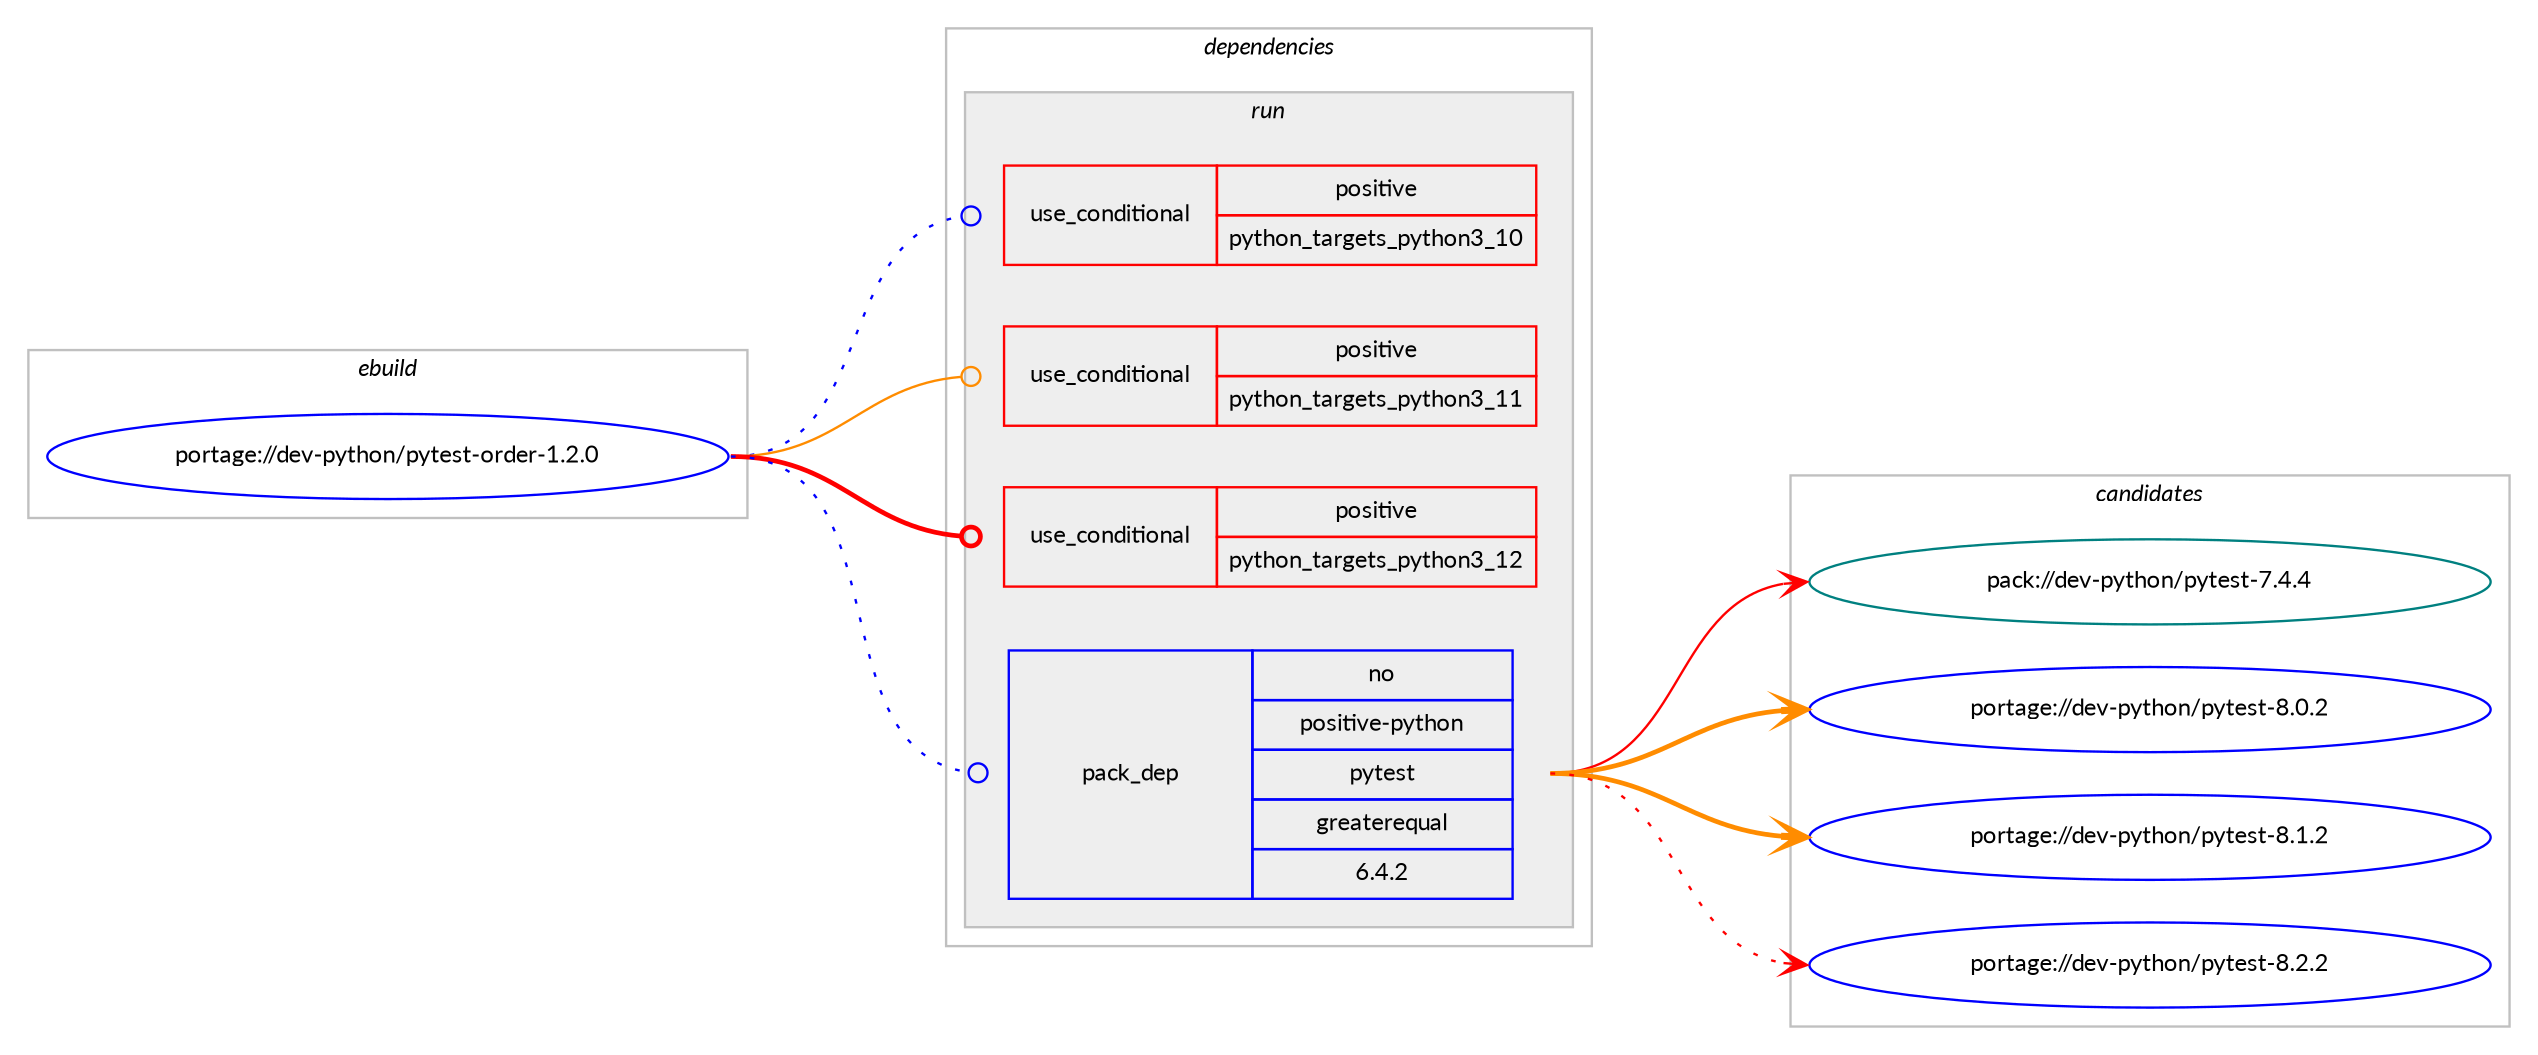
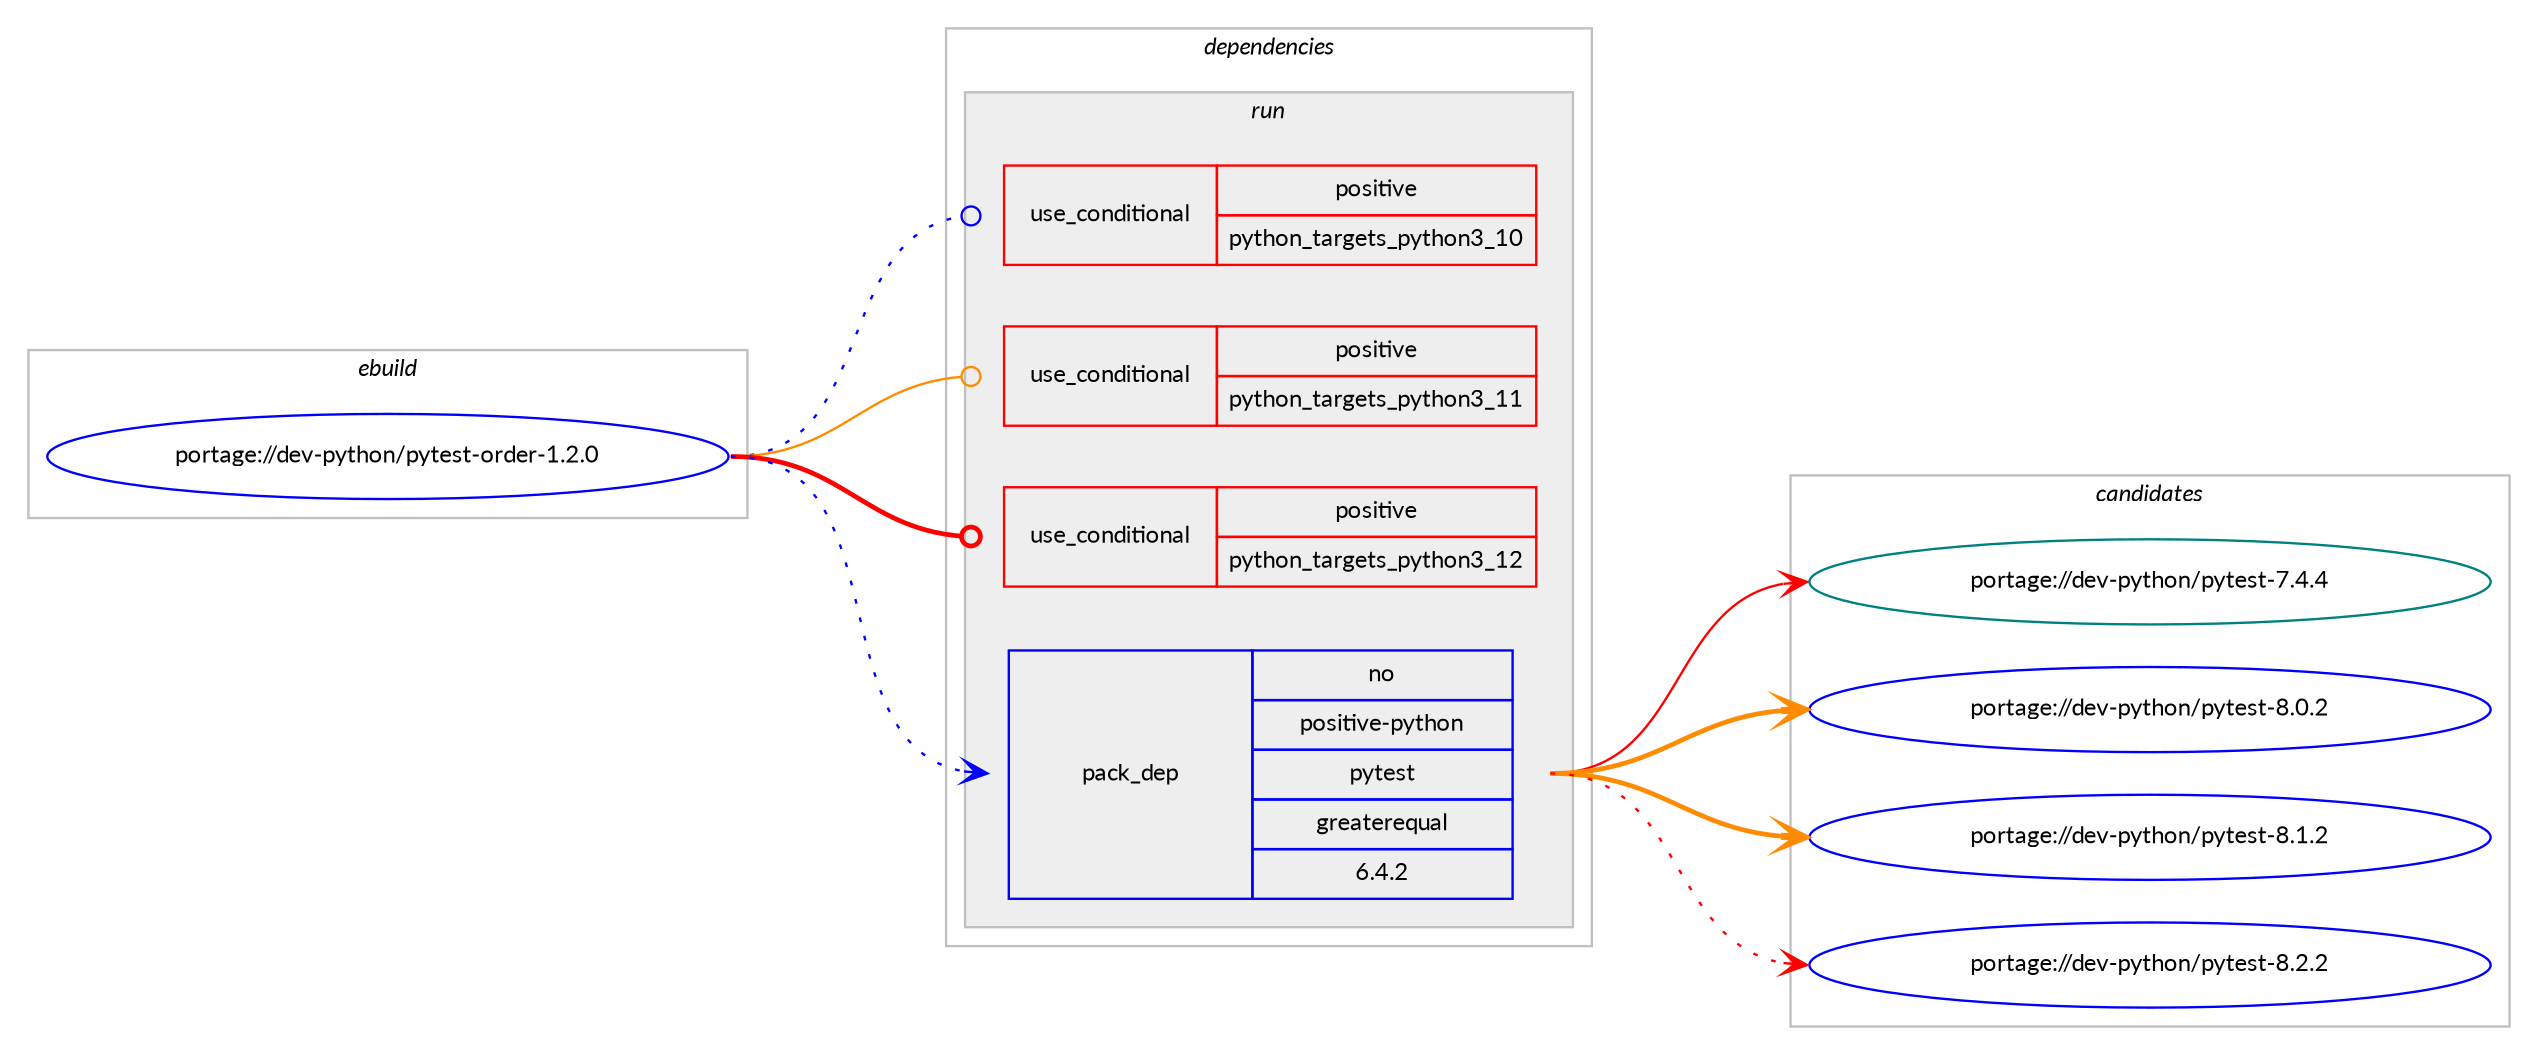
(2150, 582) -> (2150, 582)
(857, 606) -> (856, 604)
